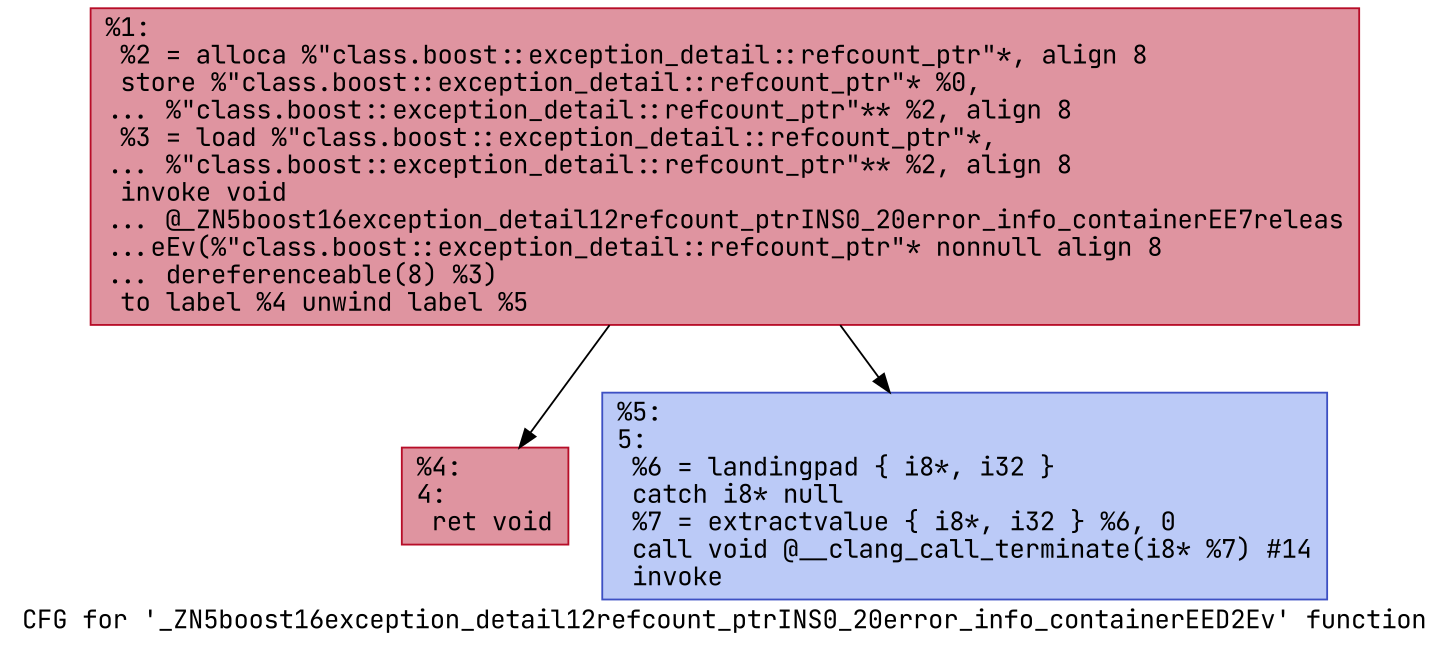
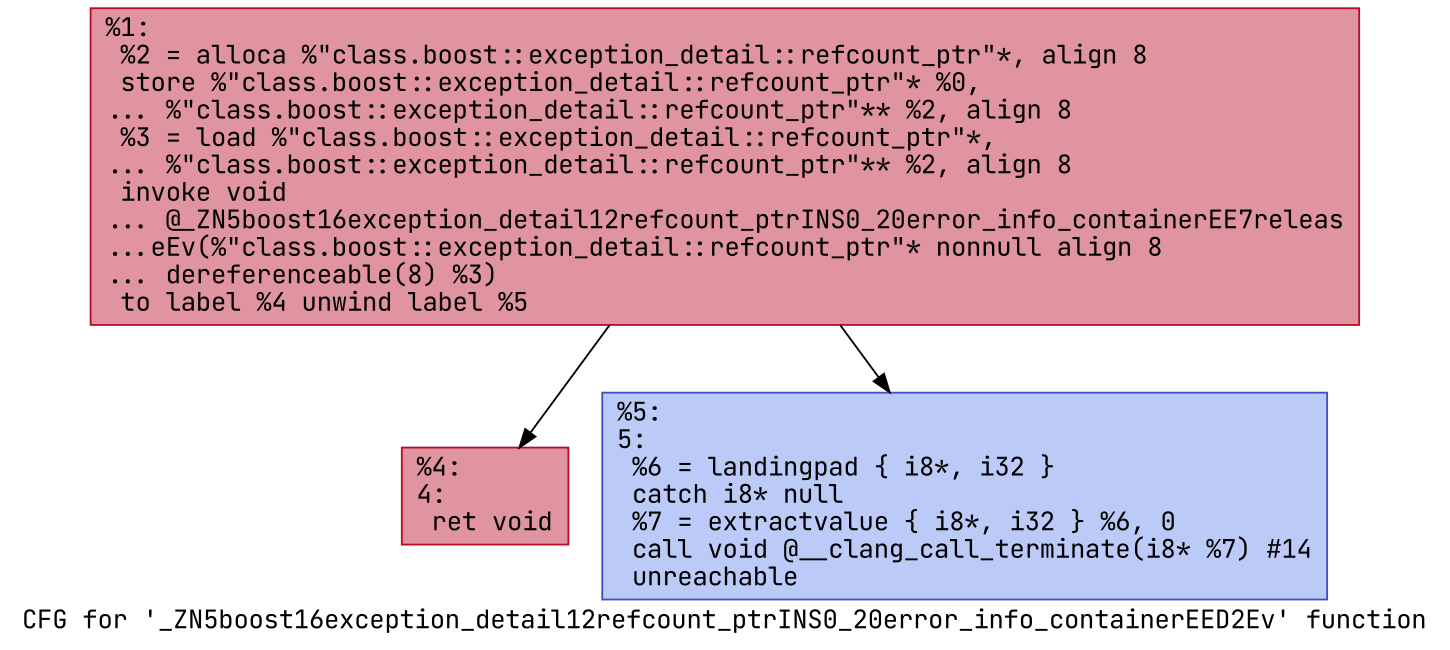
(670, 578) -> (708, 578)
